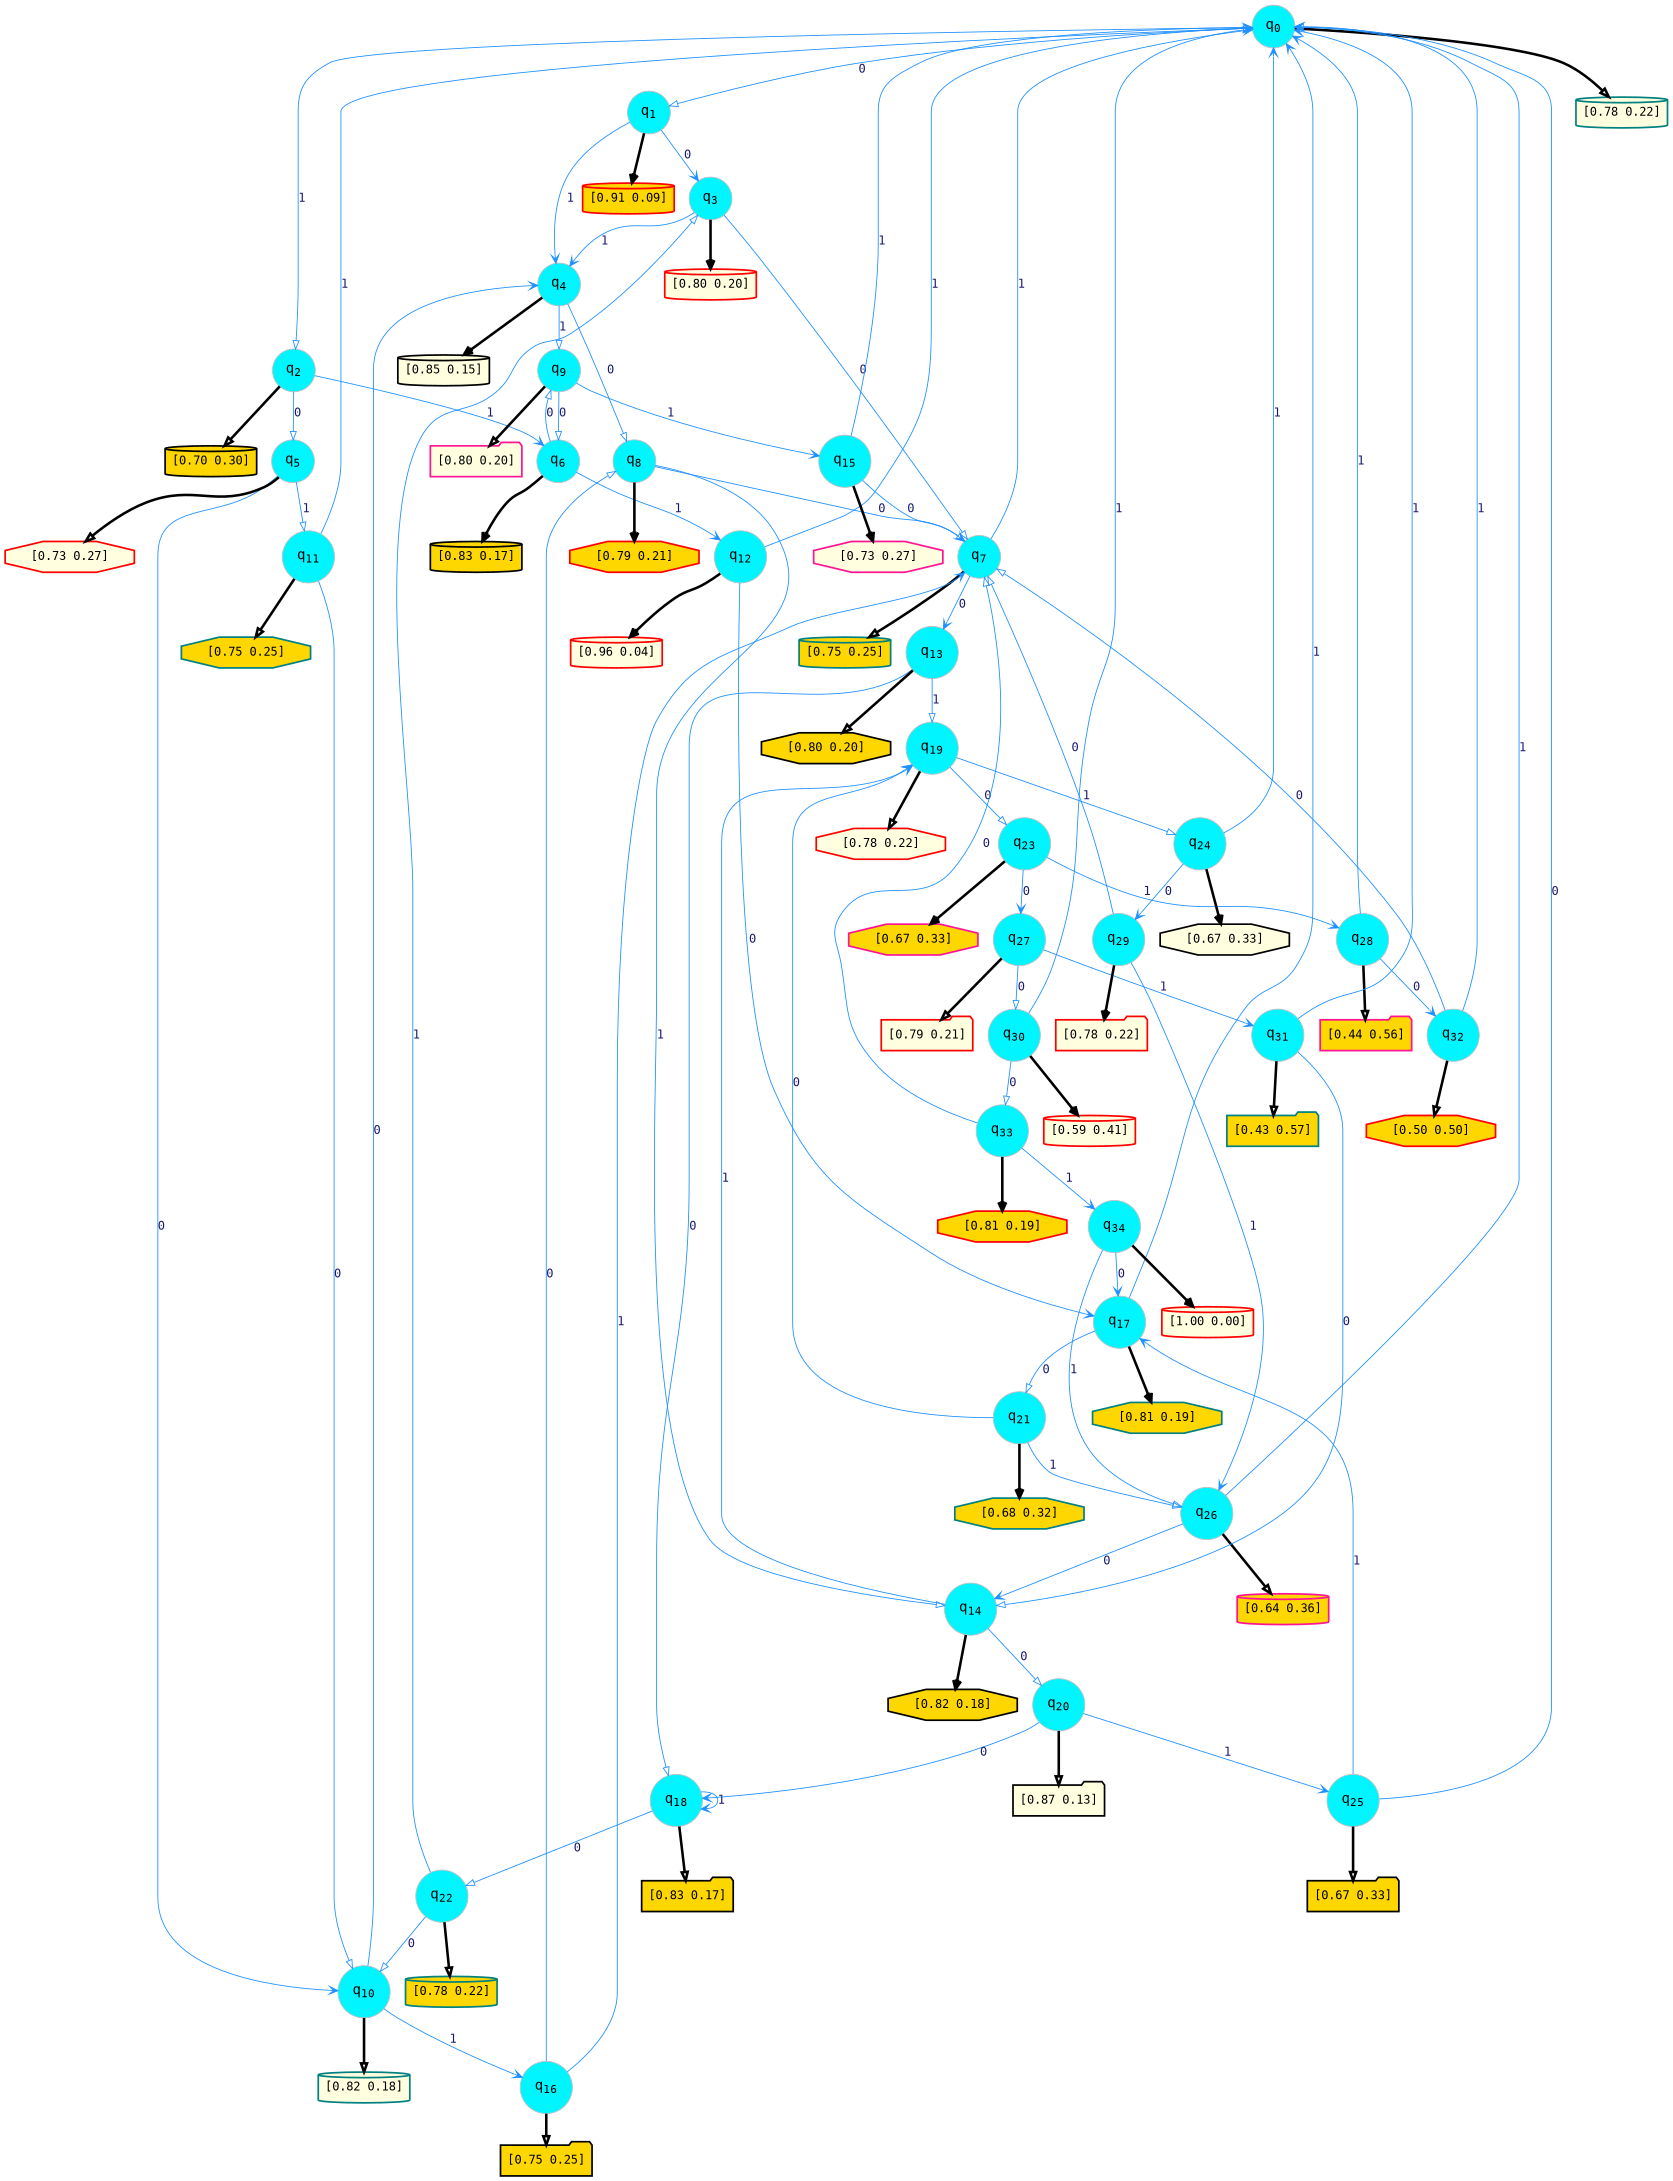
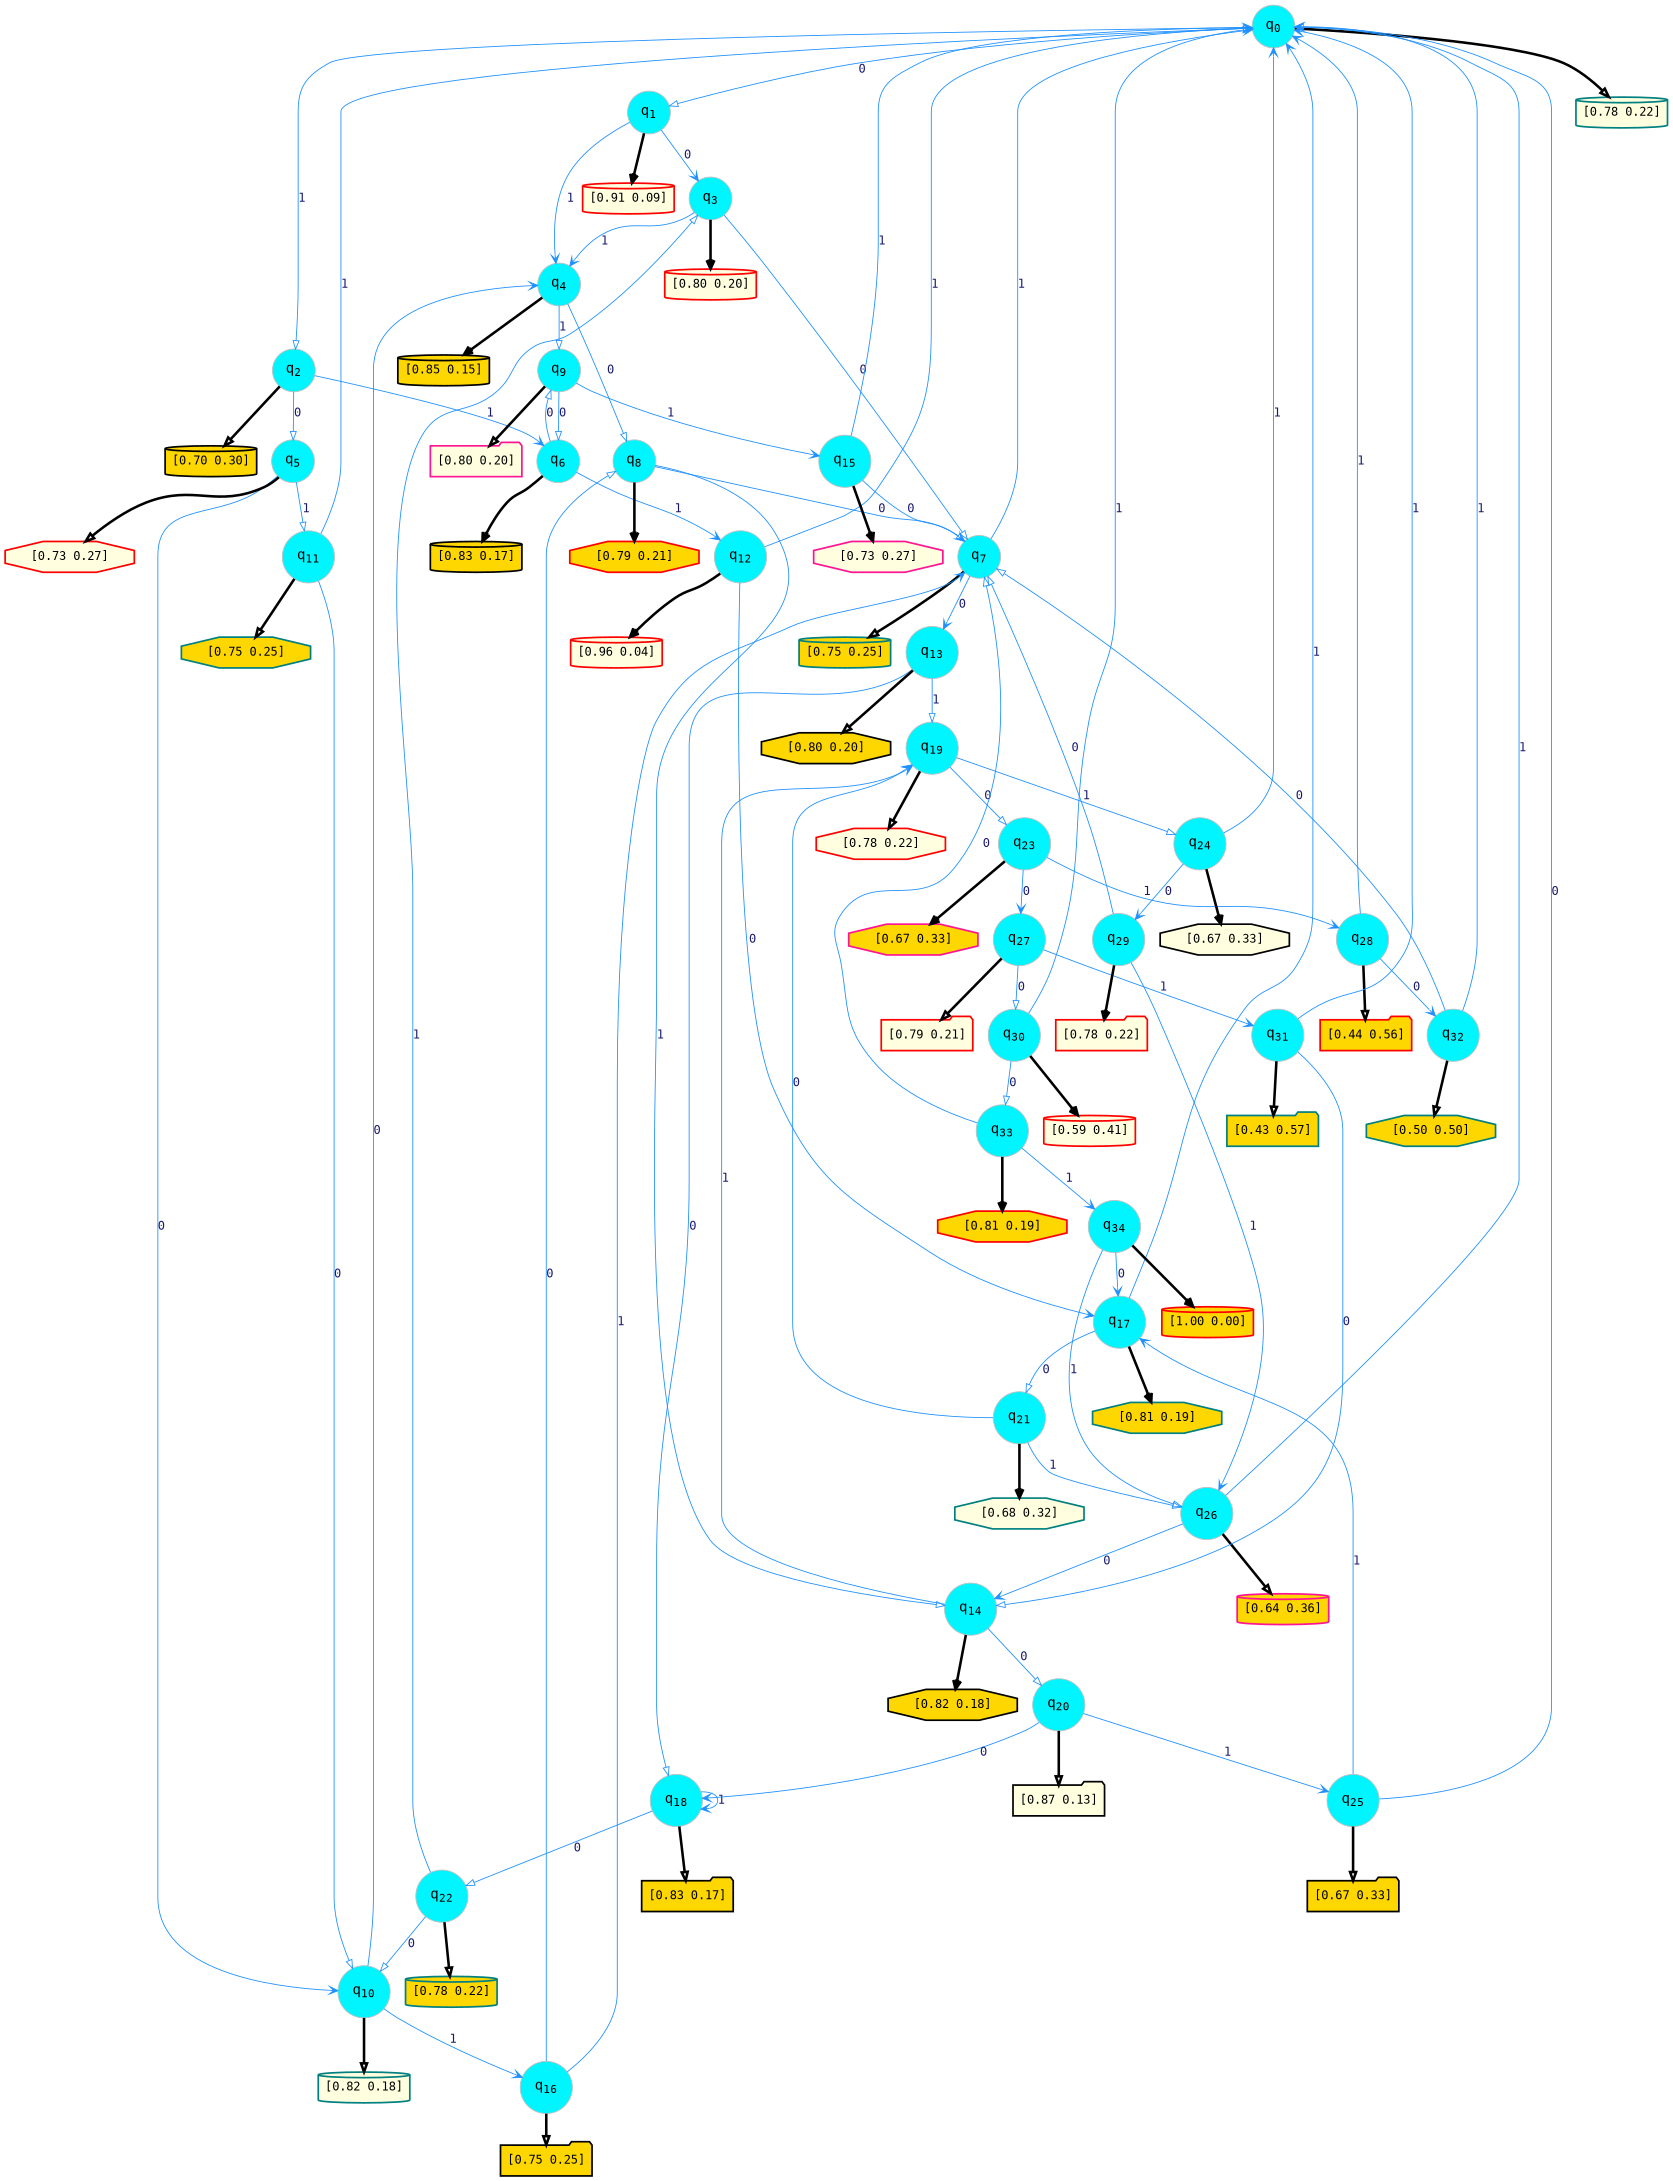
(628, 198) -> (628, 198)
(444, 370) -> (444, 370)
(1366, 1035) -> (1366, 1035)
(1431, 1131) -> (1431, 1131)
(1208, 1322) -> (1208, 1322)
(1019, 1514) -> (1019, 1514)
